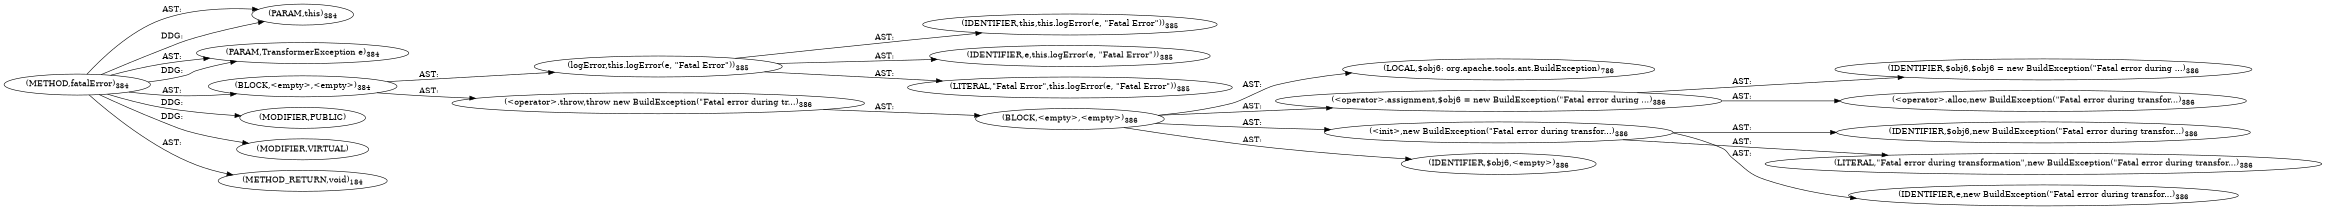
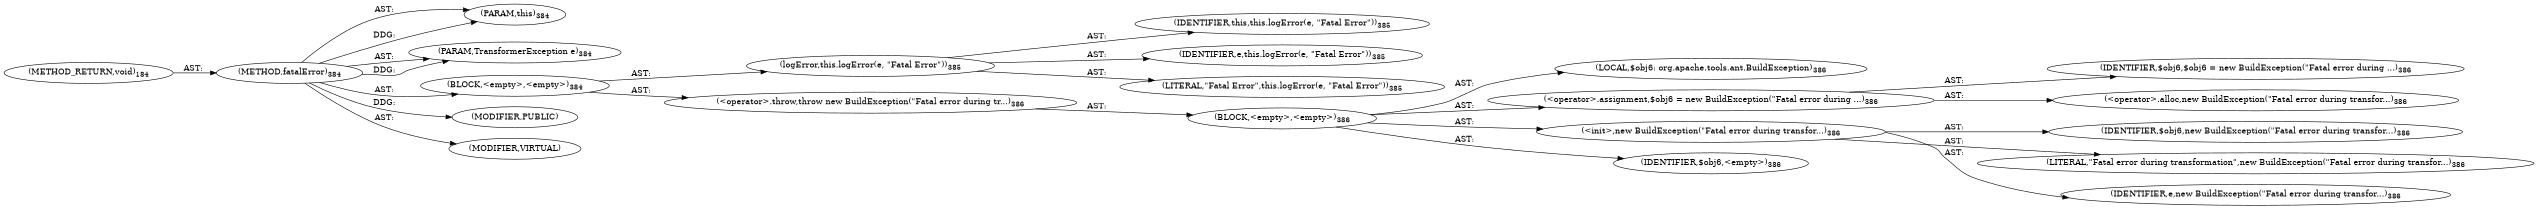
(1607, 69) -> (1820, 68)
(173, 117) -> (386, 118)
(153, 143) -> (192, 73)
